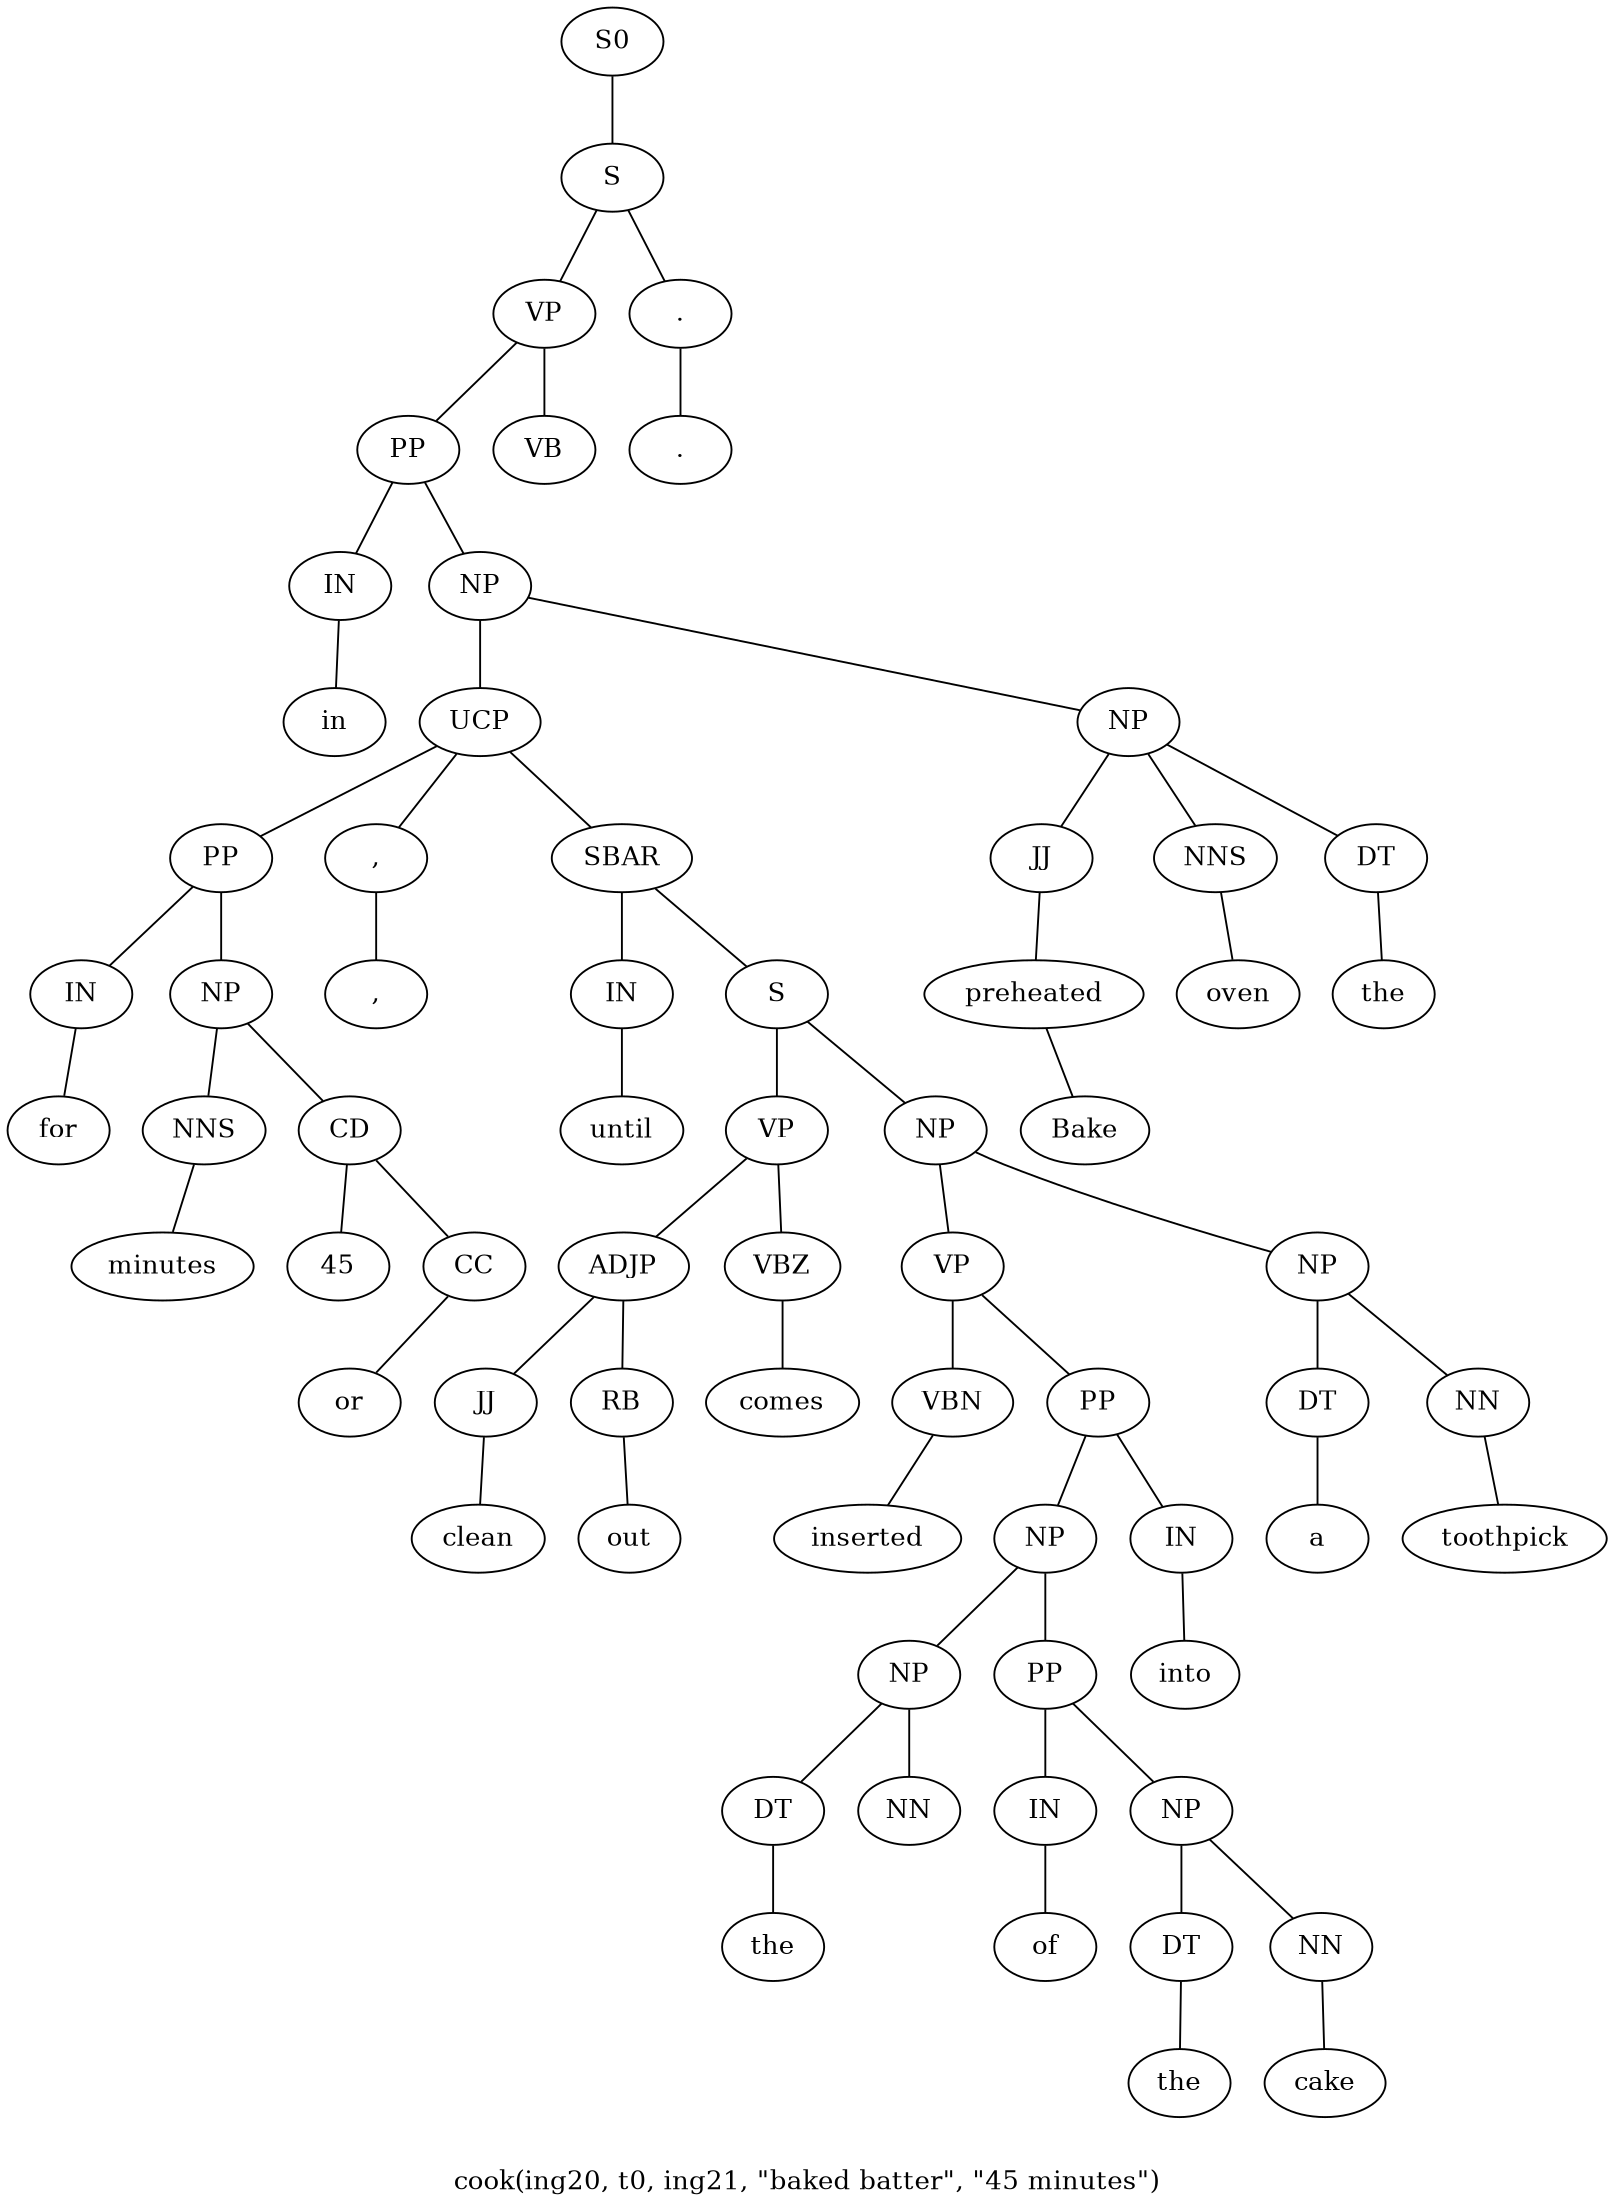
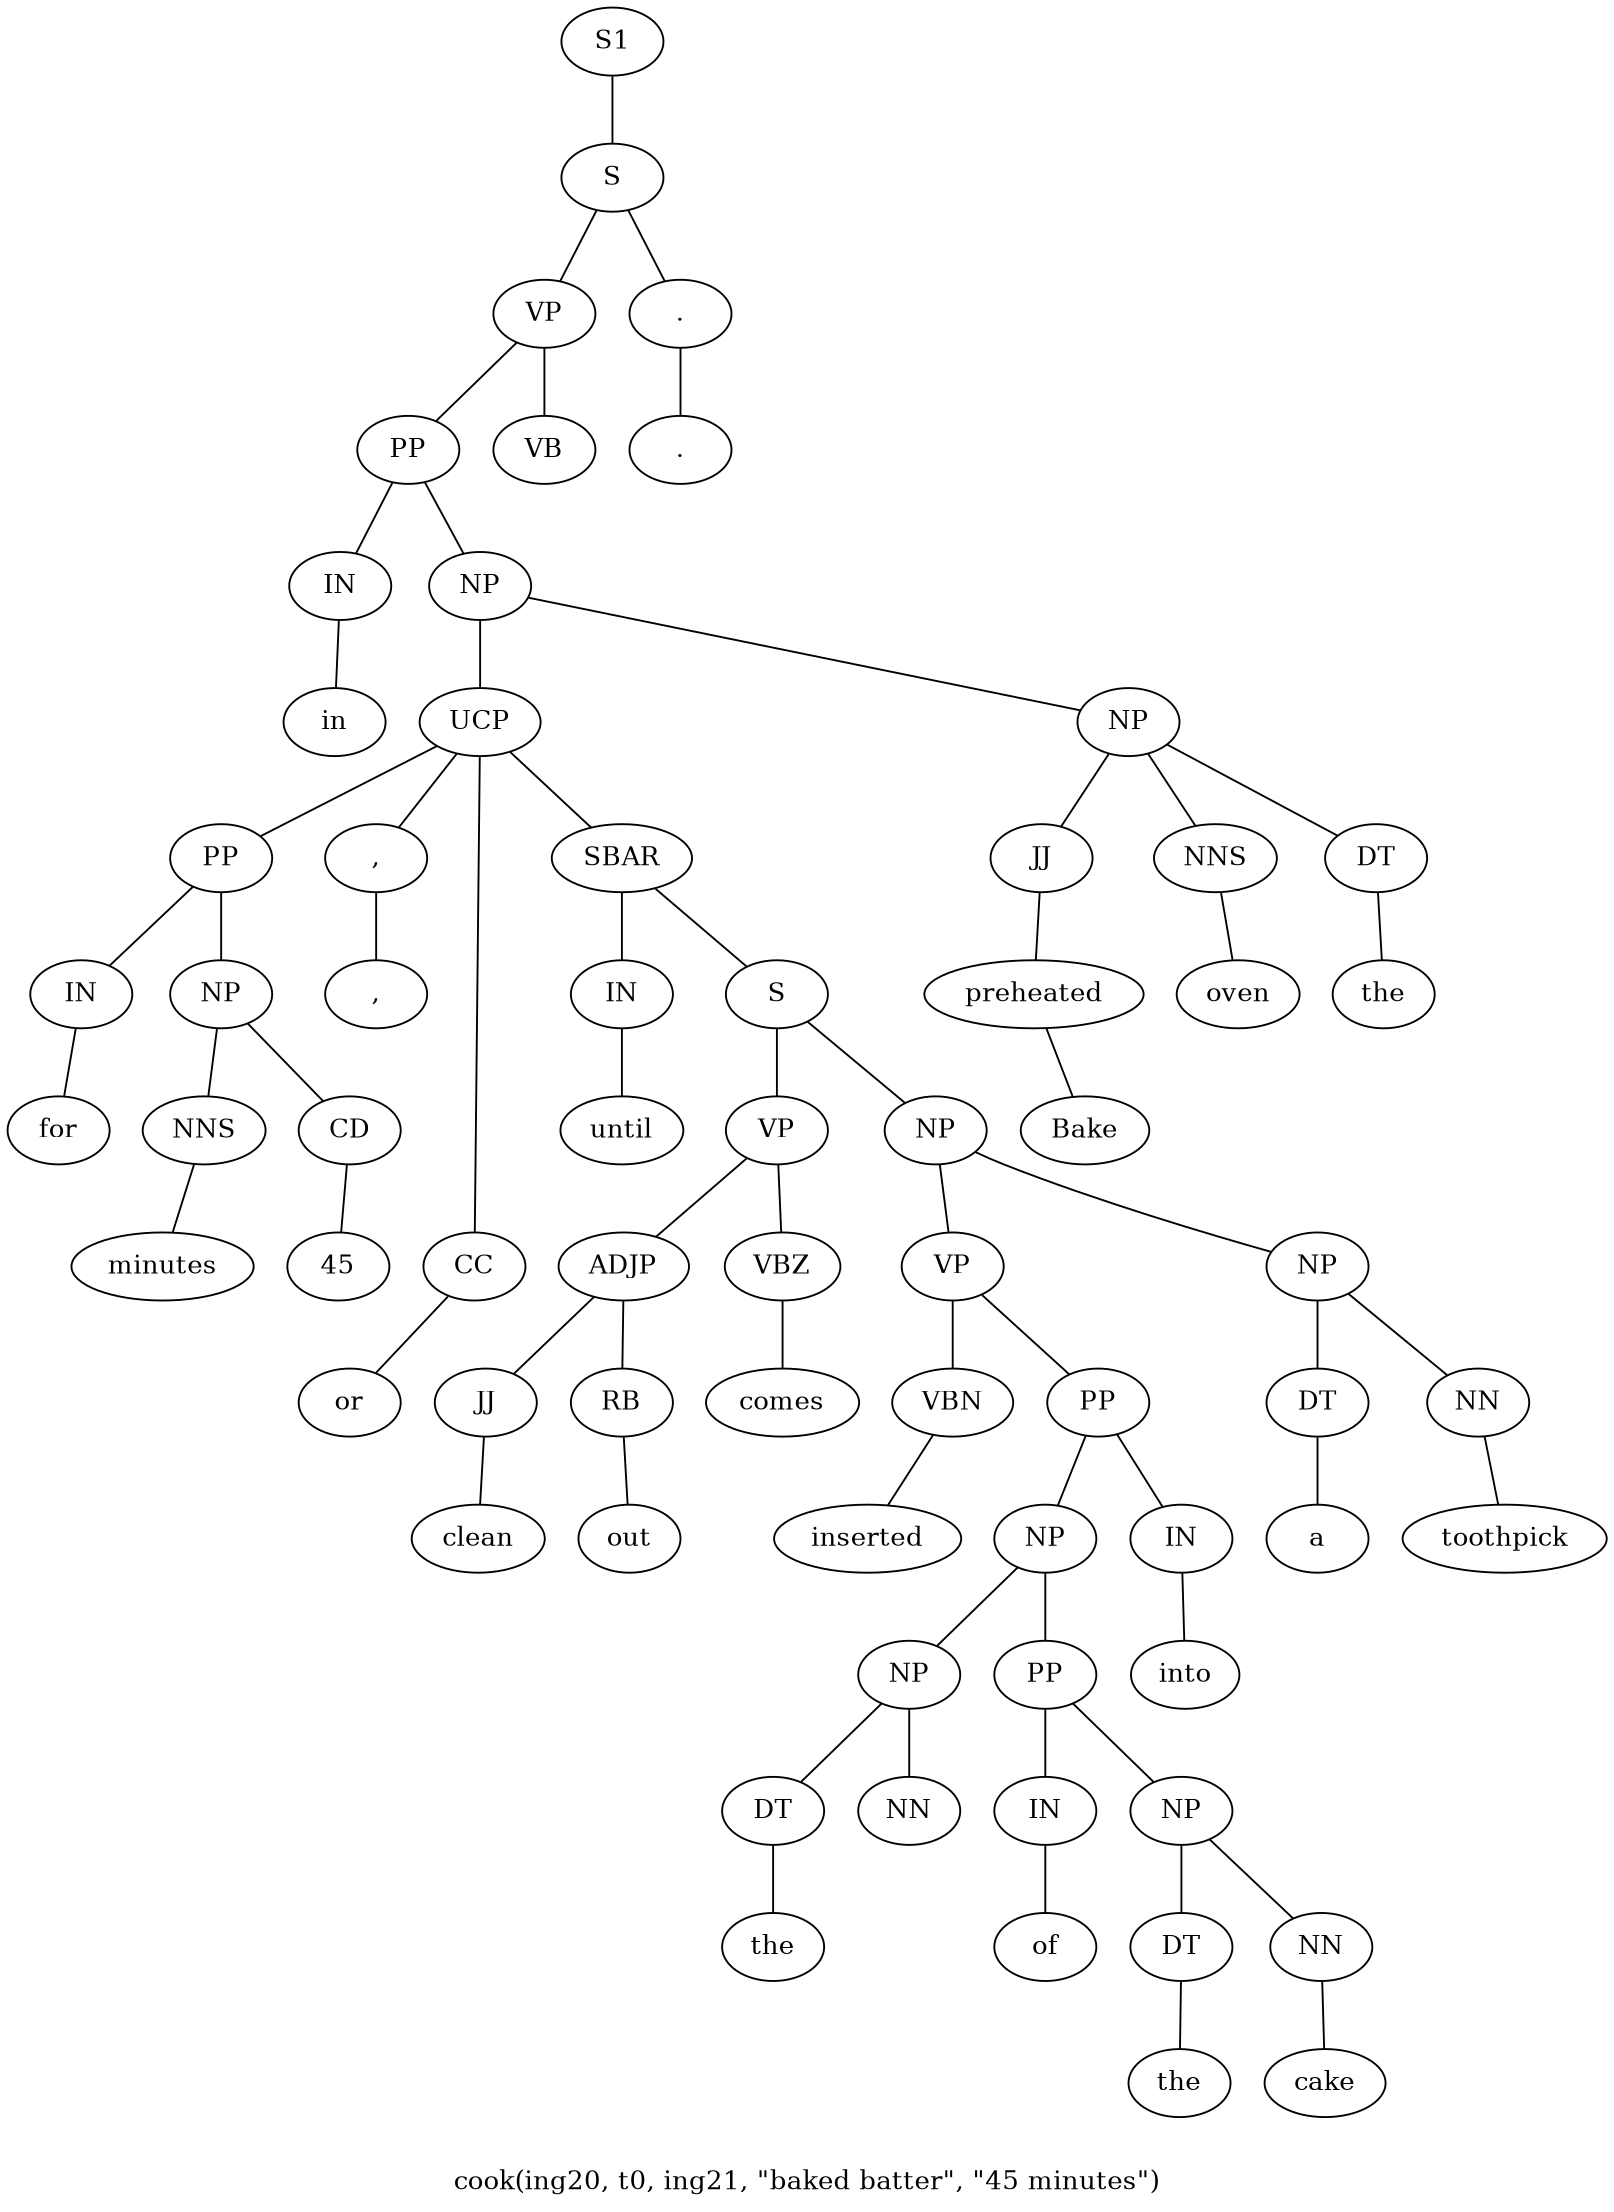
(612, 42) -> (612, 42)
(412, 1198) -> (477, 994)
